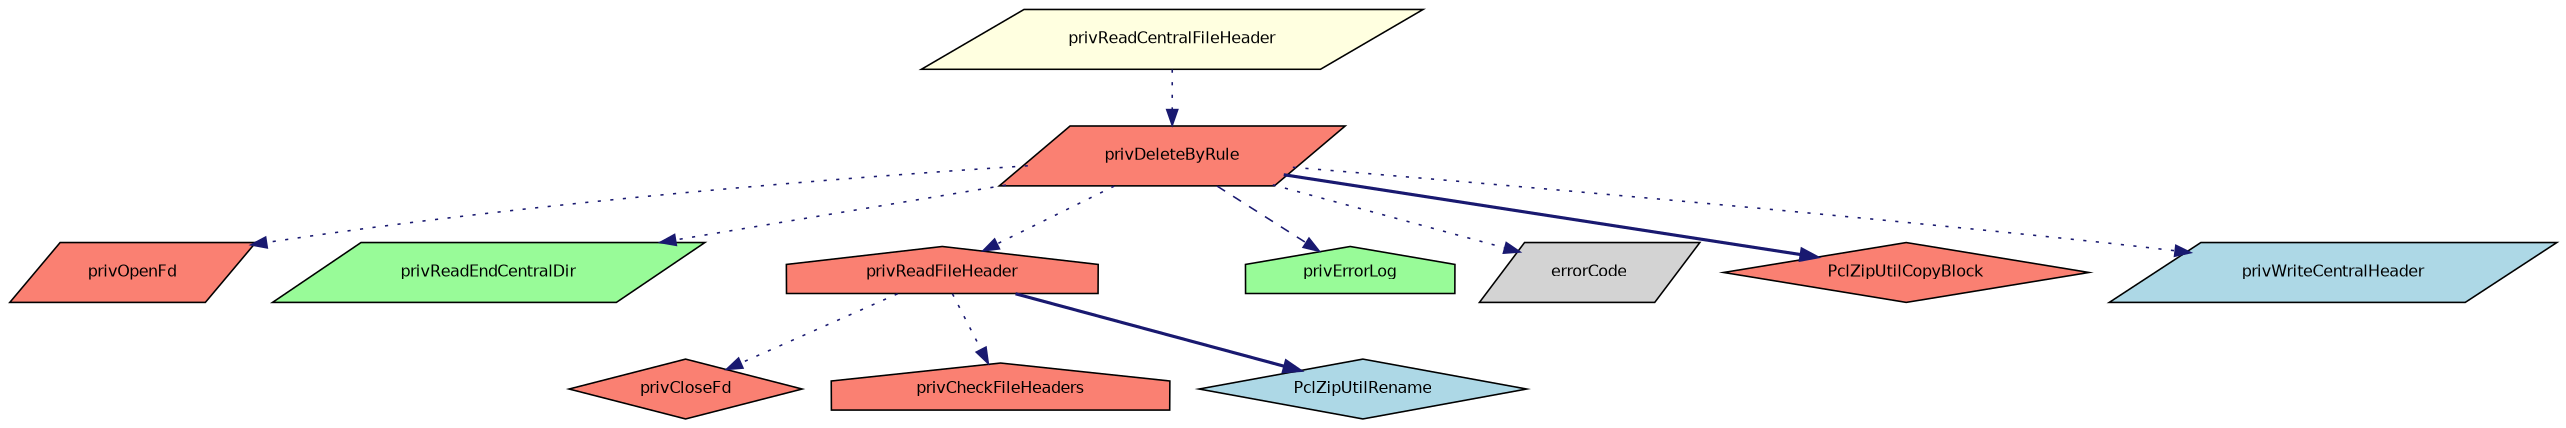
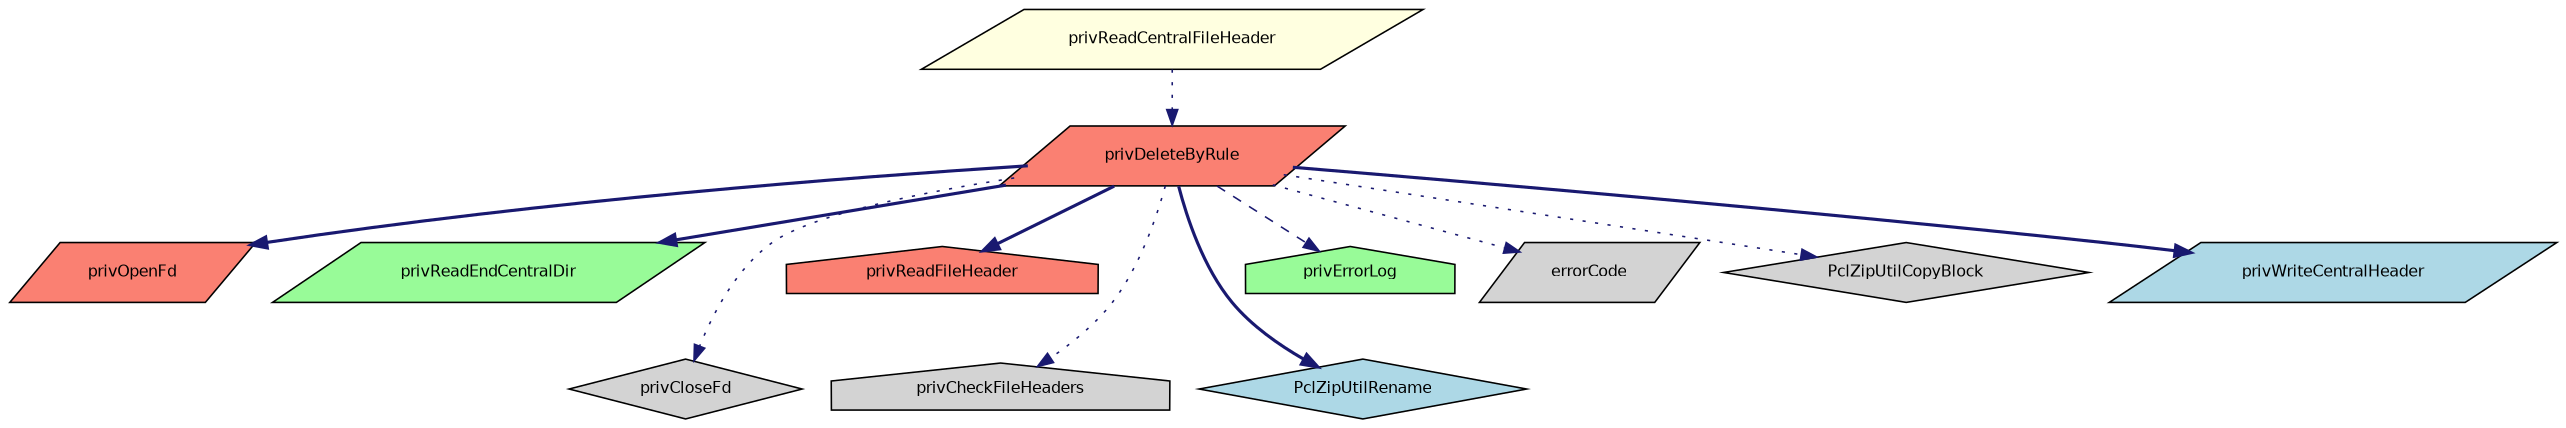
(646, 196) -> (646, 196)
(1734, 206) -> (1734, 206)
(841, 212) -> (791, 221)
(1056, 215) -> (1056, 215)
(1542, 215) -> (1542, 215)
(1906, 272) -> (1906, 272)
(967, 322) -> (1125, 283)
(819, 328) -> (793, 231)
(1150, 330) -> (1221, 288)
(686, 389) -> (686, 389)
(1001, 389) -> (1001, 389)
